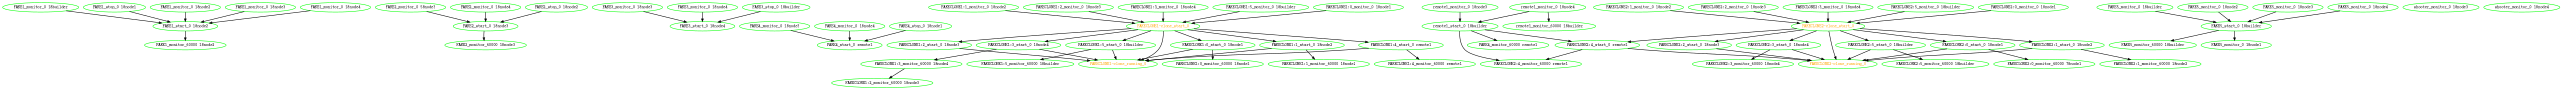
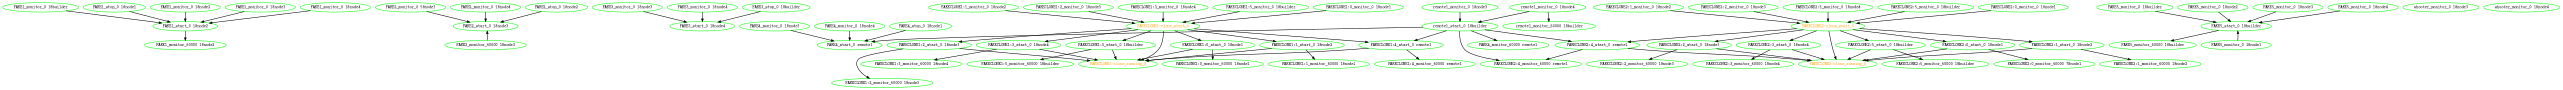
none -> (1135, 33)
(484, 34) -> (487, 37)
(2234, 34) -> (2238, 37)
none -> (1432, 35)
none -> (1637, 64)
(898, 73) -> (869, 55)
